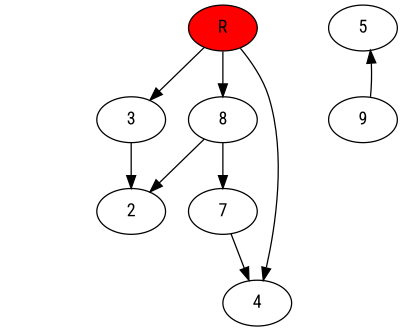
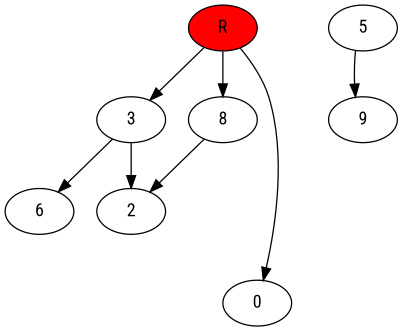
(371, 80) -> (354, 67)
none -> (39, 211)
(223, 211) -> none
(257, 303) -> (257, 303)
